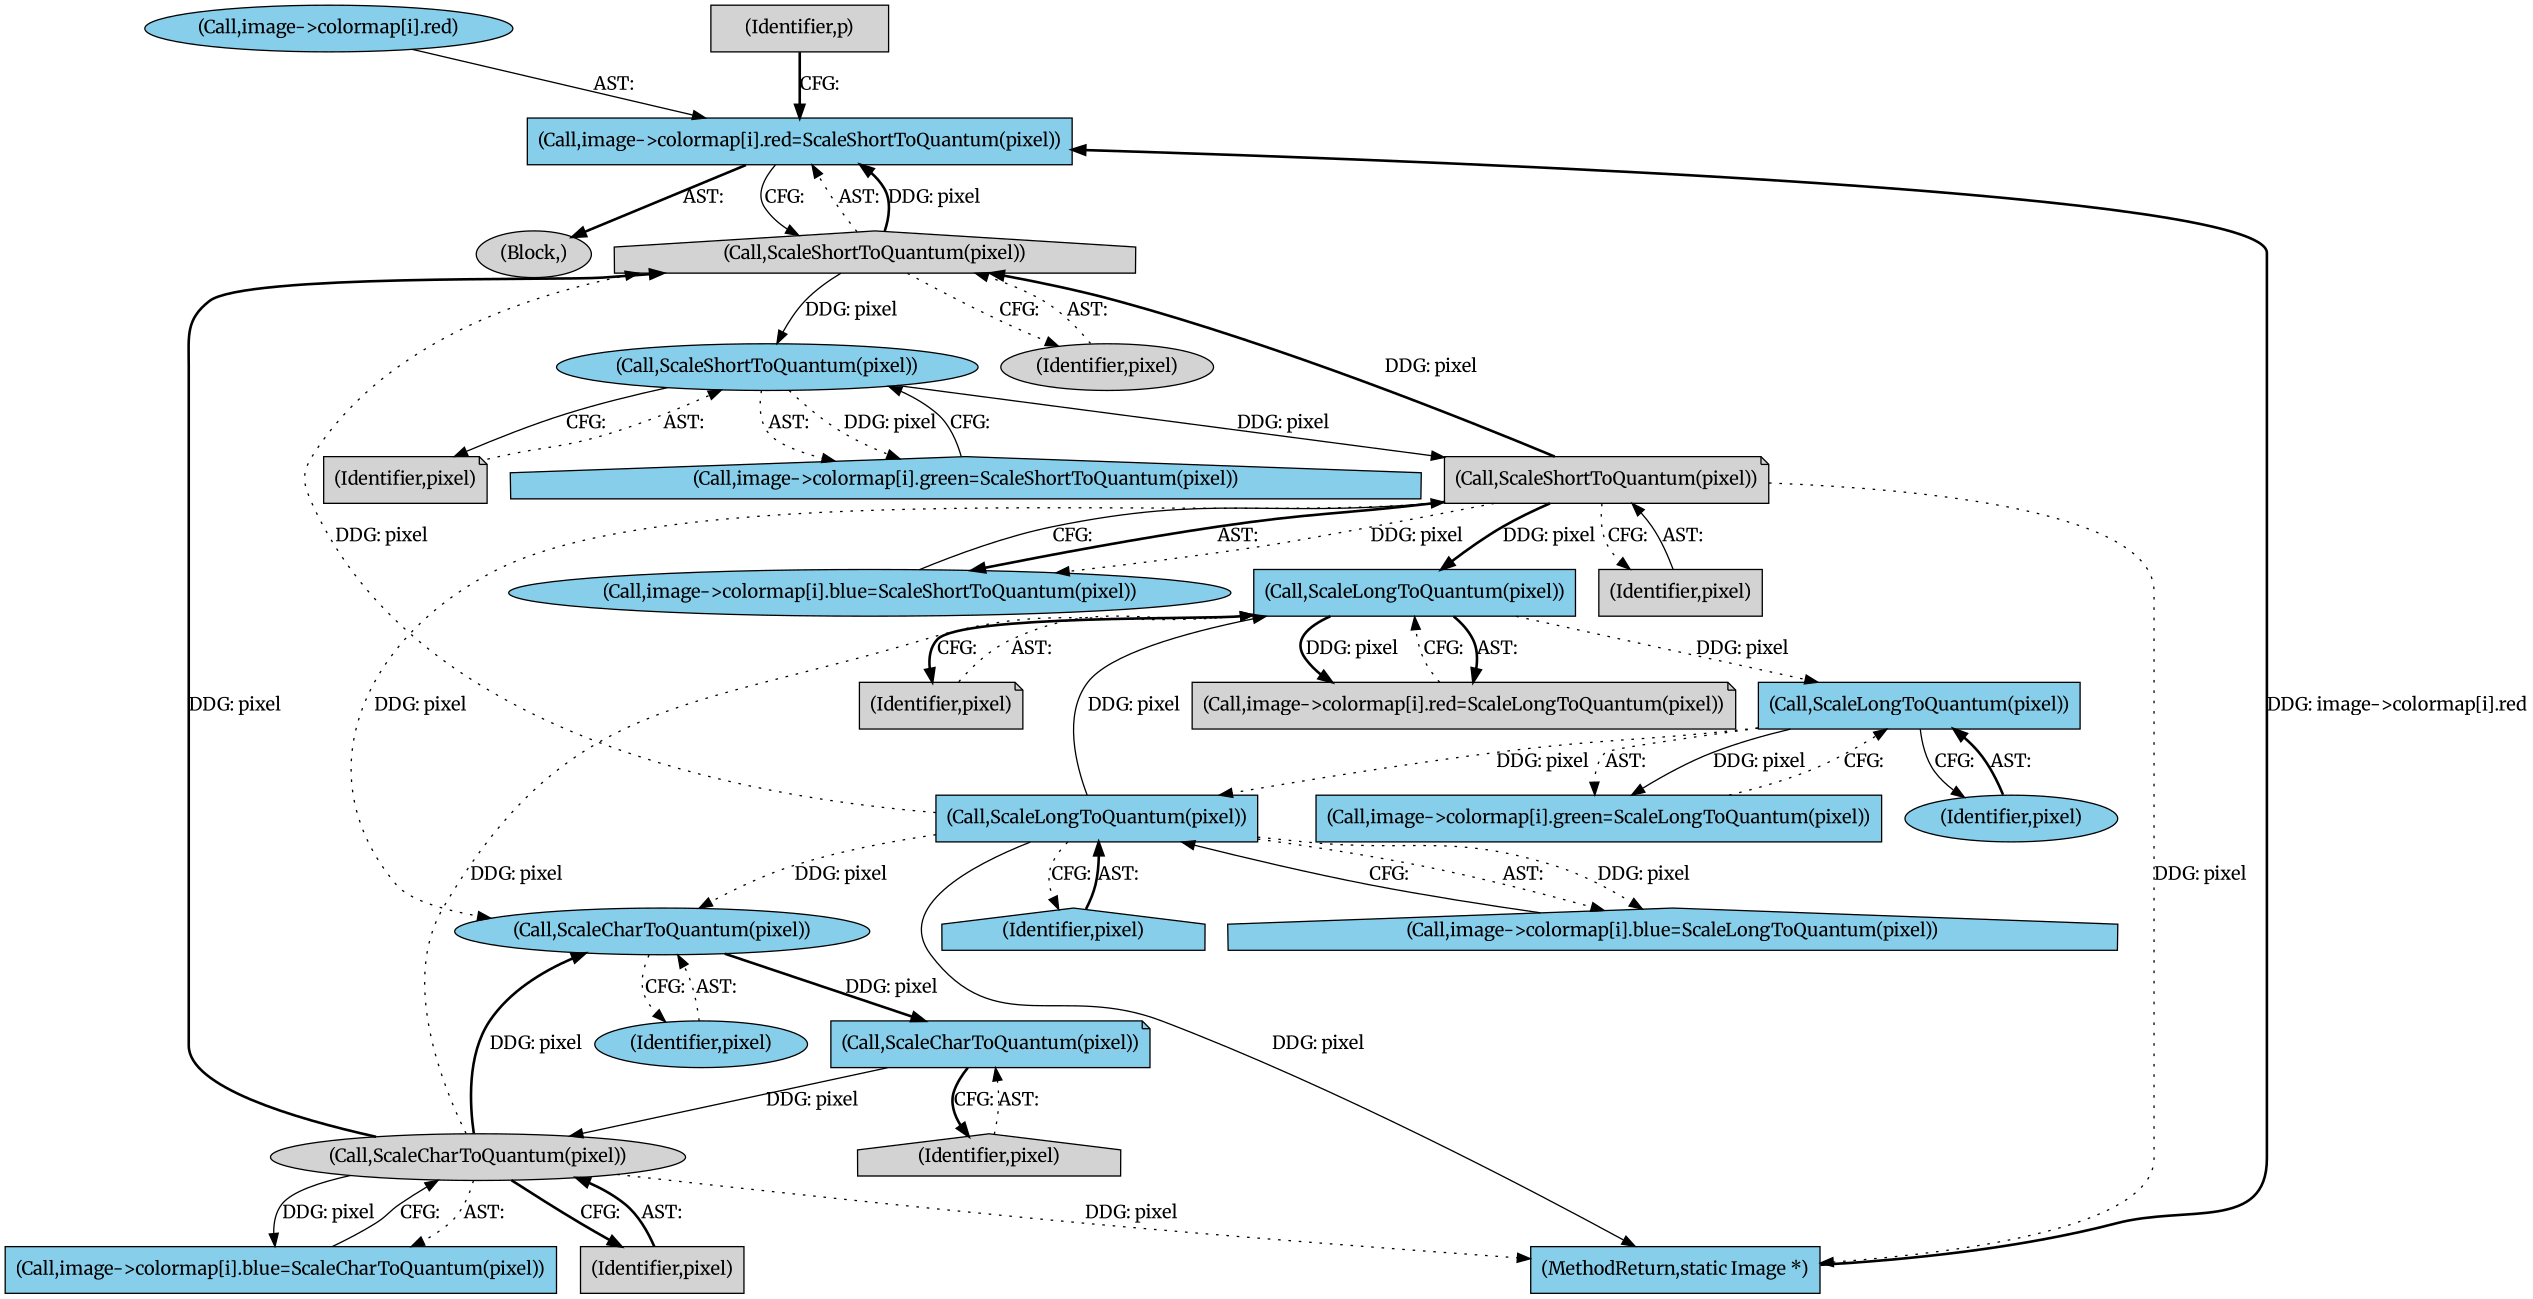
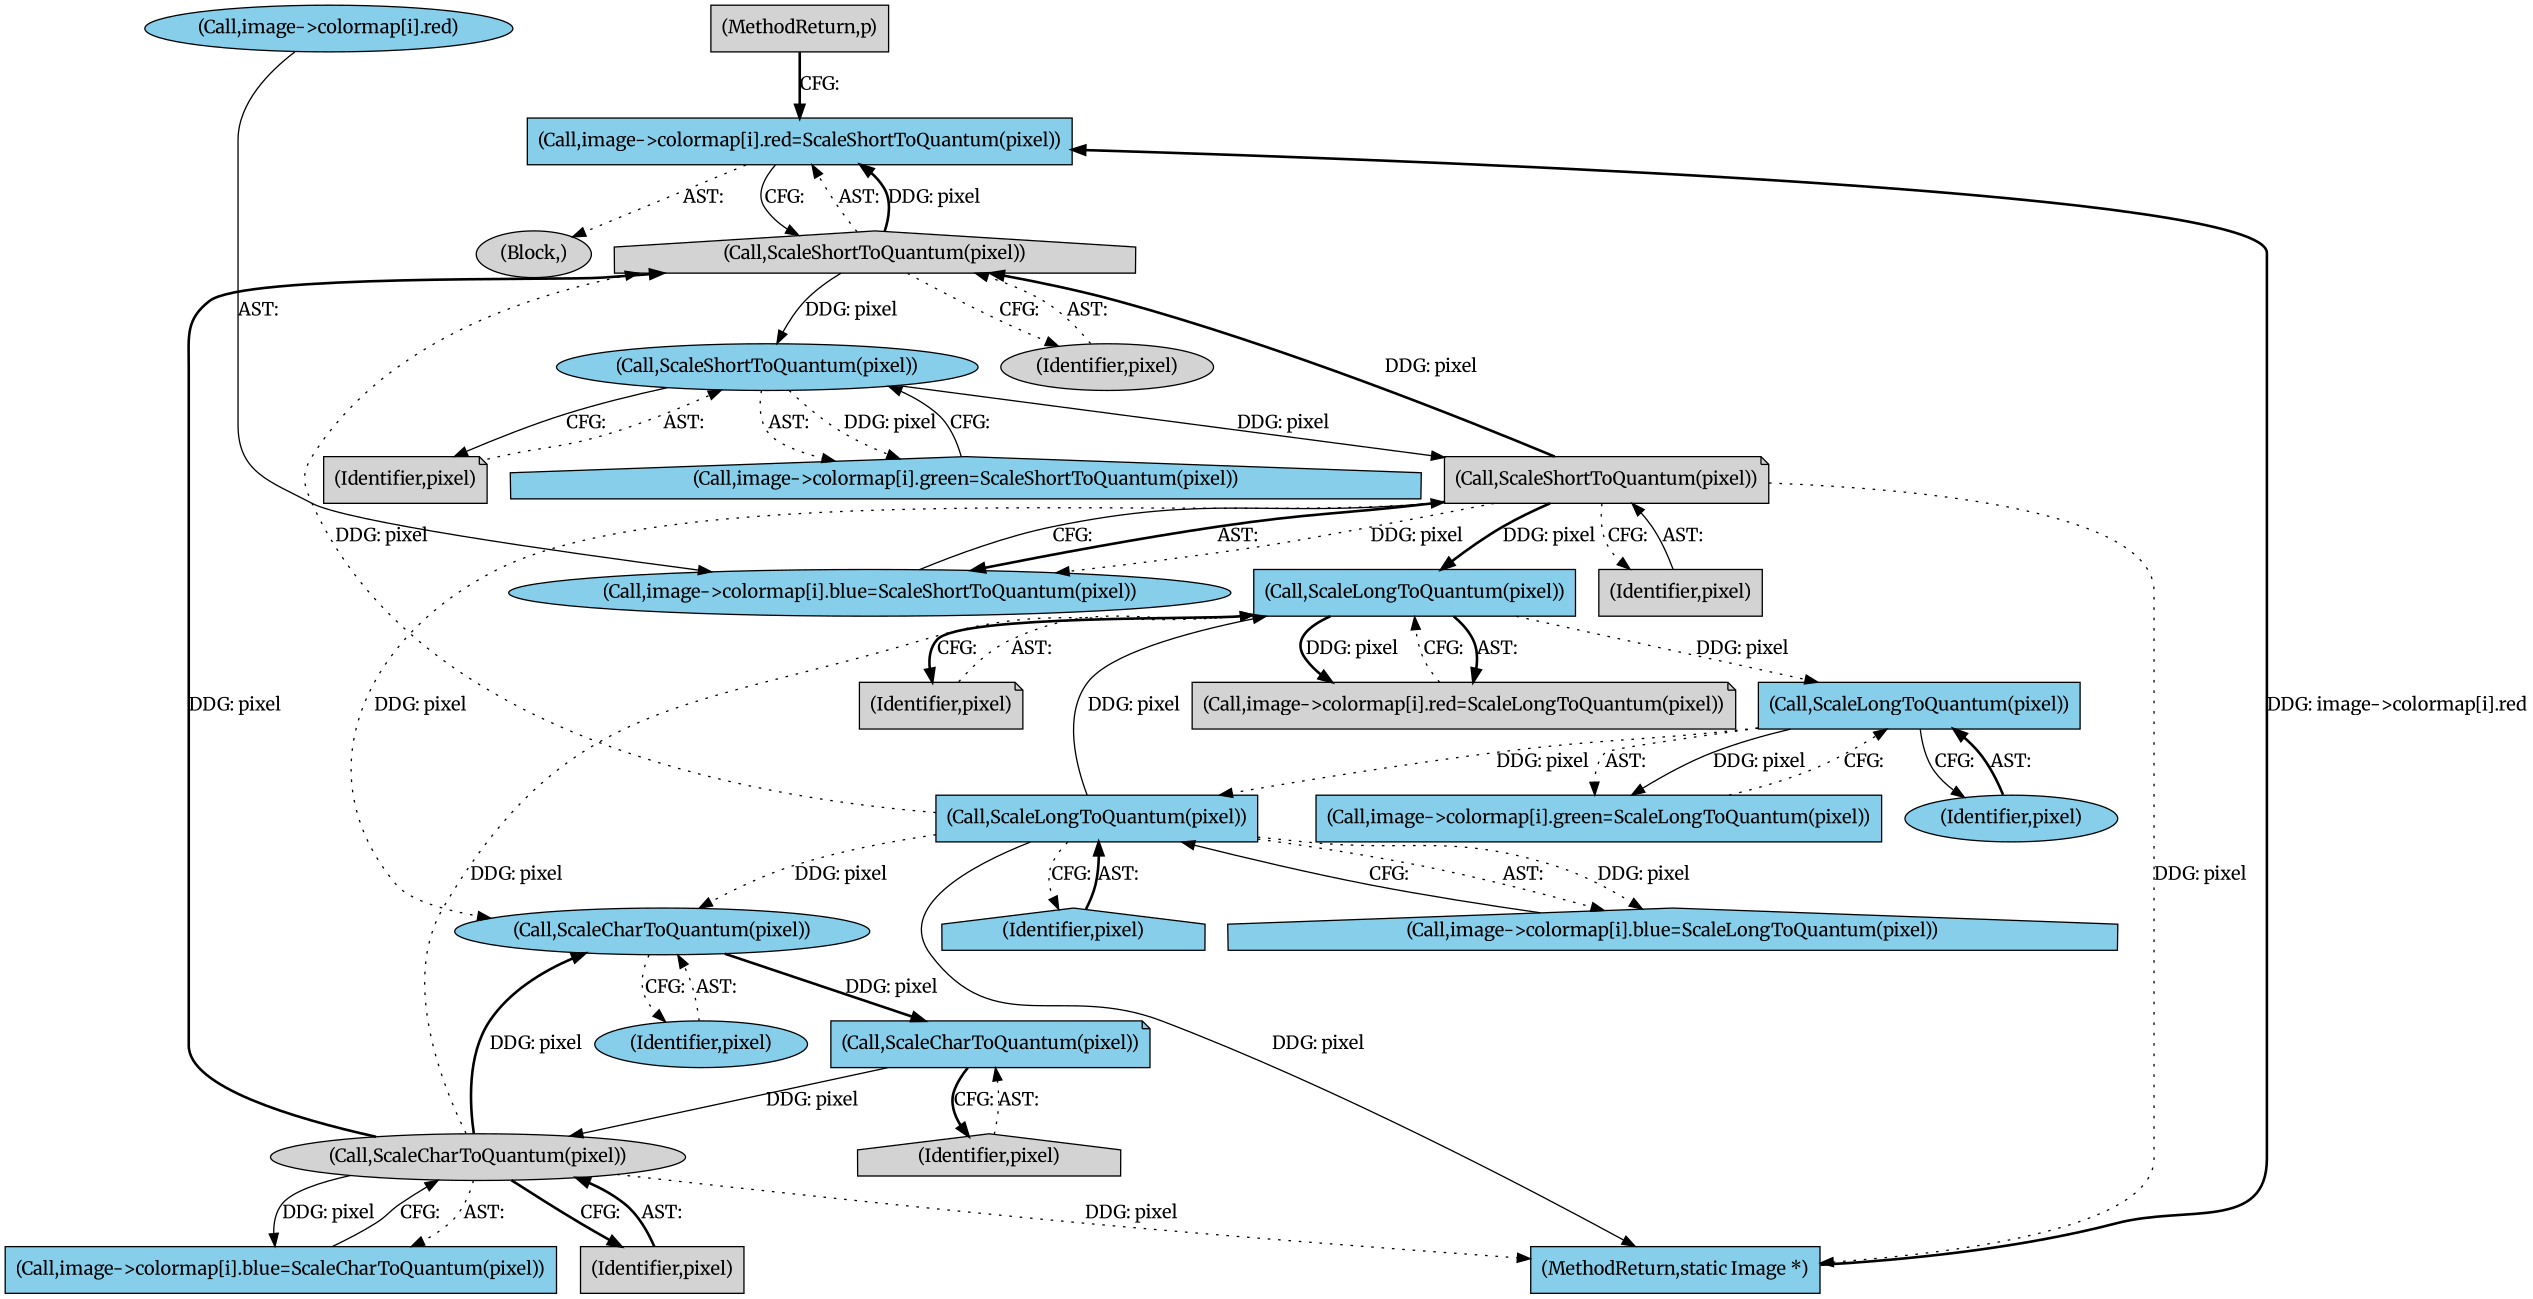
(800, 29) -> (800, 29)
(553, 82) -> (261, 475)
(665, 198) -> (665, 198)
